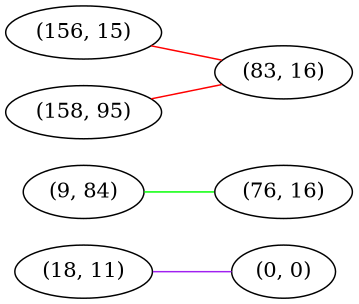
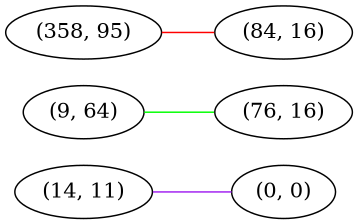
(84, 32) -> none
(284, 72) -> (284, 32)
(84, 112) -> (84, 32)
(84, 192) -> (84, 112)
(84, 272) -> (84, 192)
